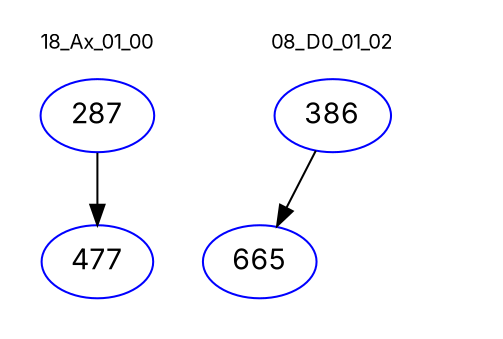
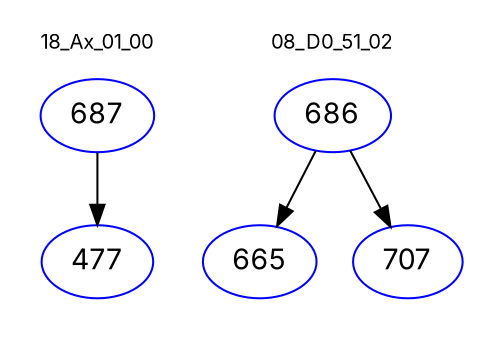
(333, 44) -> (333, 44)
(97, 116) -> (97, 116)
(333, 116) -> (333, 116)
none -> (408, 262)
